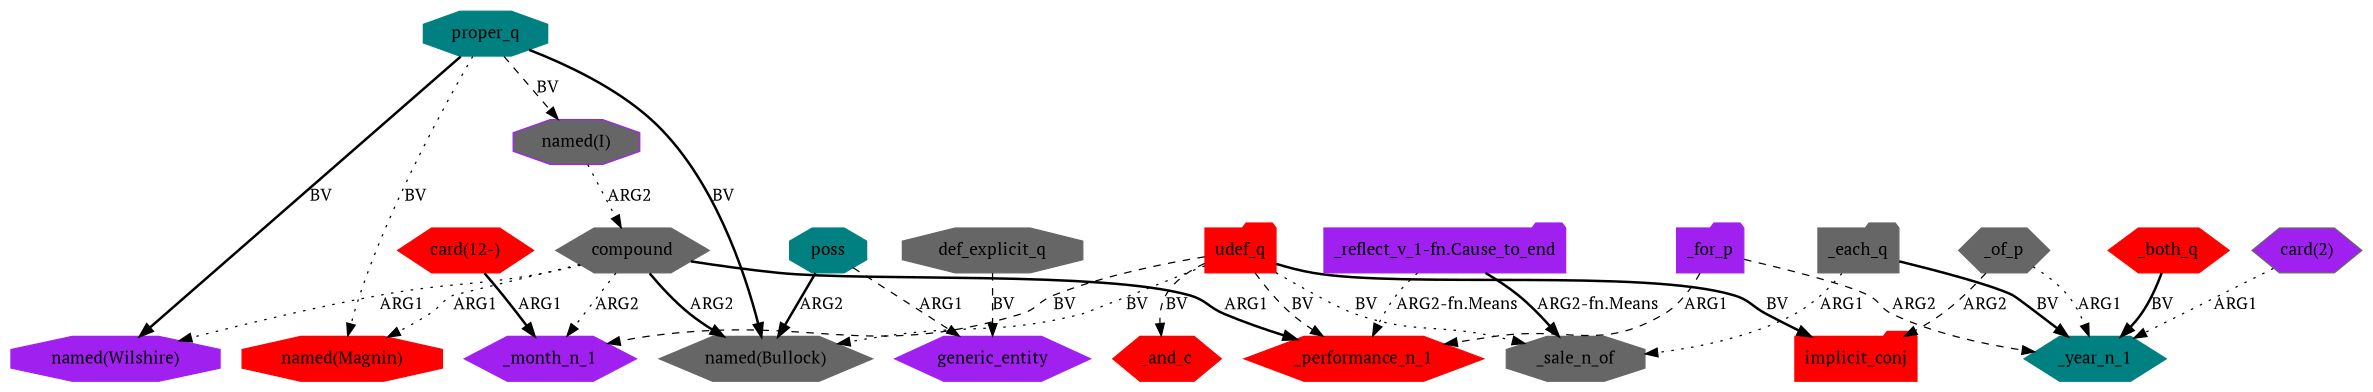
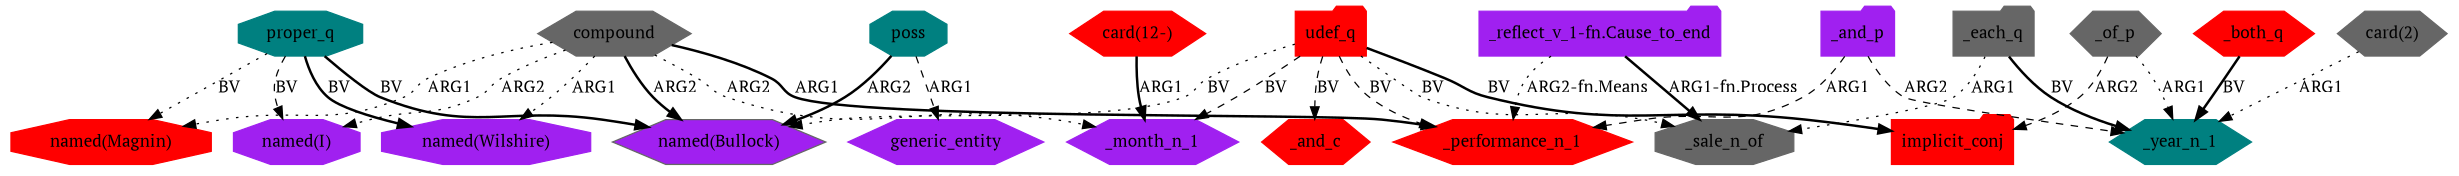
(576, 142) -> (297, 142)
(602, 191) -> (466, 102)
(993, 250) -> none
(1710, 250) -> (1858, 34)
(2307, 250) -> (2392, 34)
(1598, 305) -> (1733, 88)
(766, 359) -> (719, 142)
